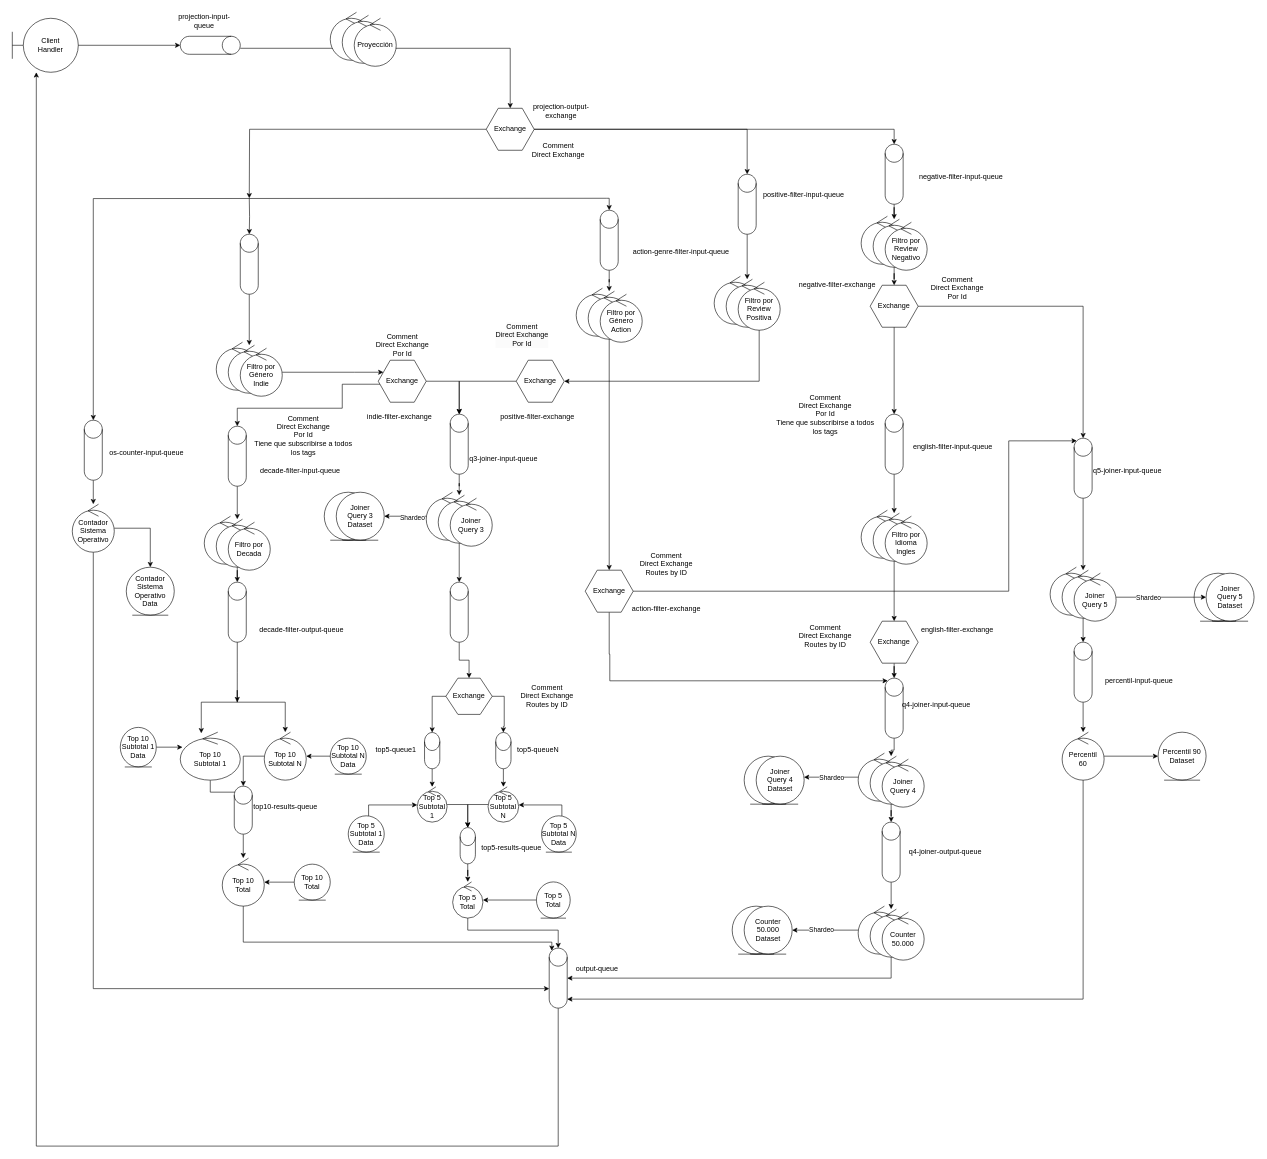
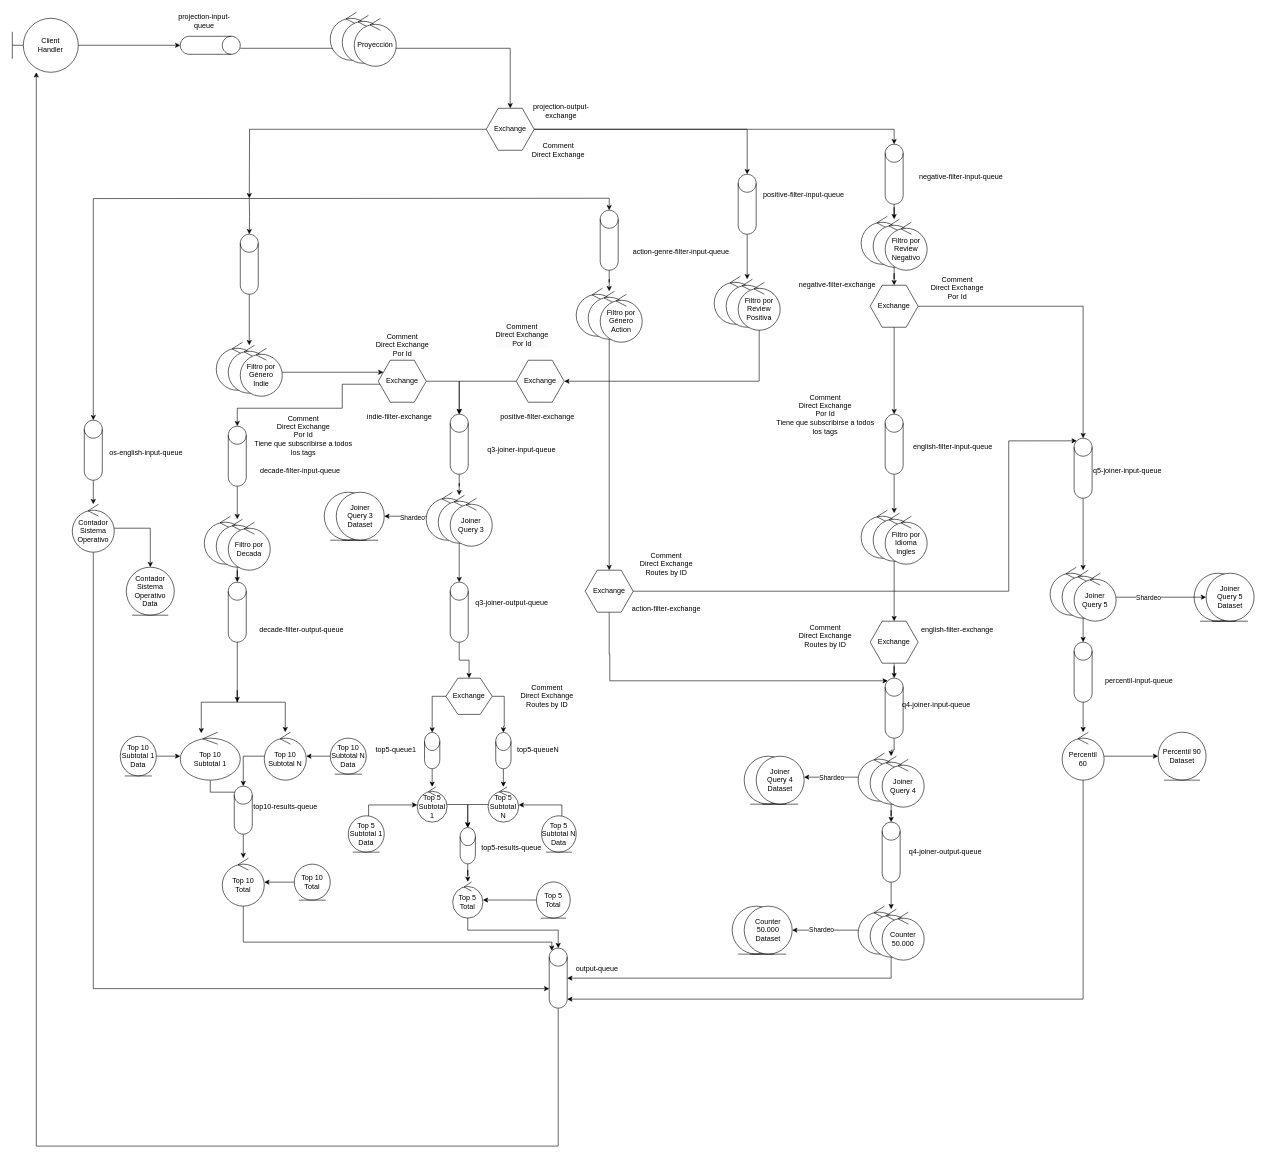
(519, 456) -> (537, 447)
(148, 457) -> (148, 457)
none -> (519, 606)
(138, 747) -> (138, 756)
